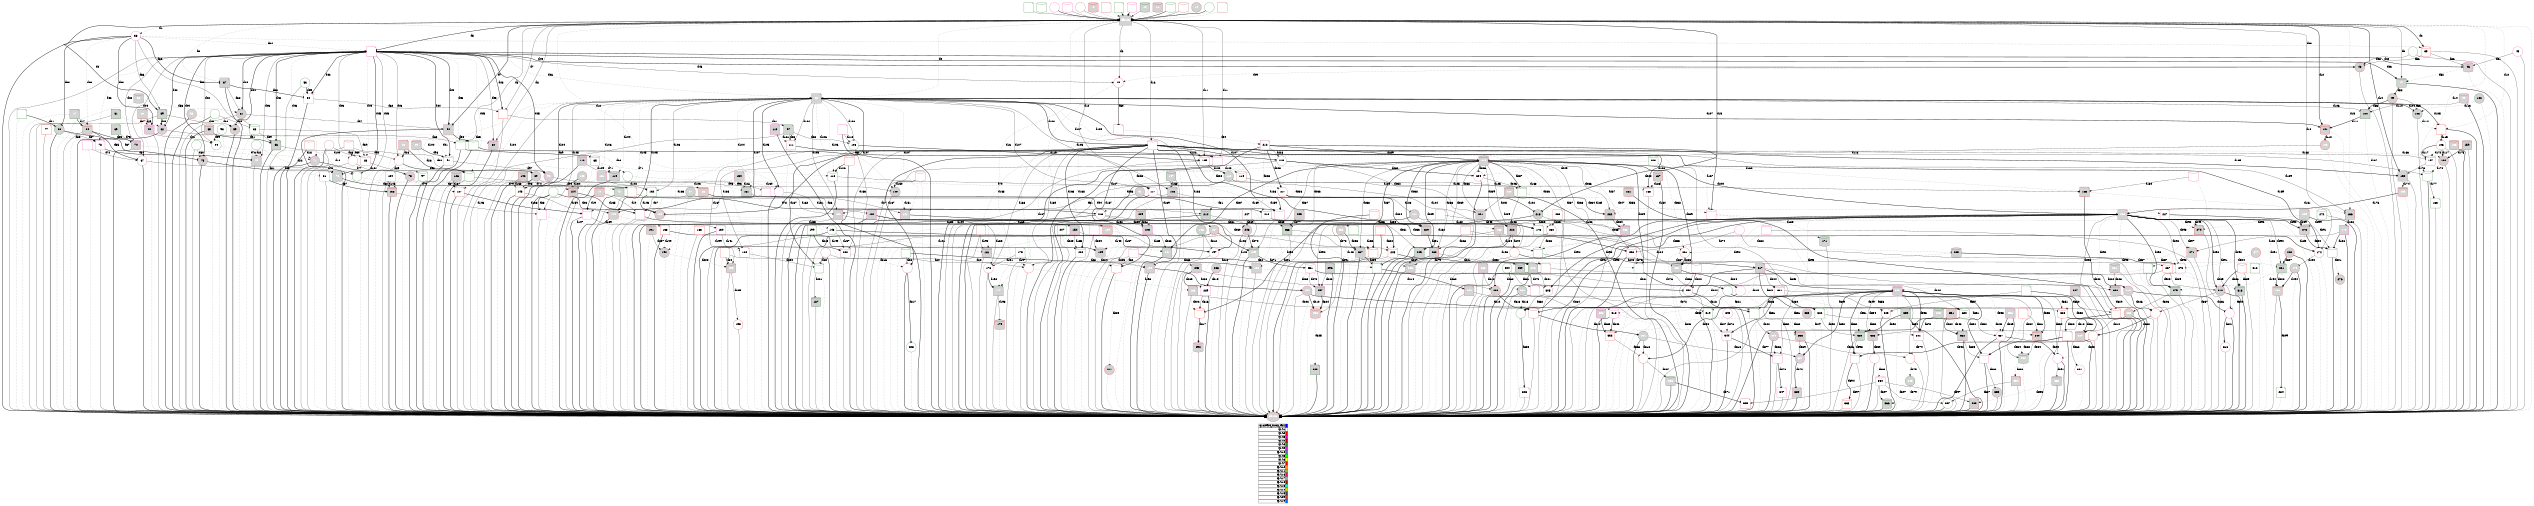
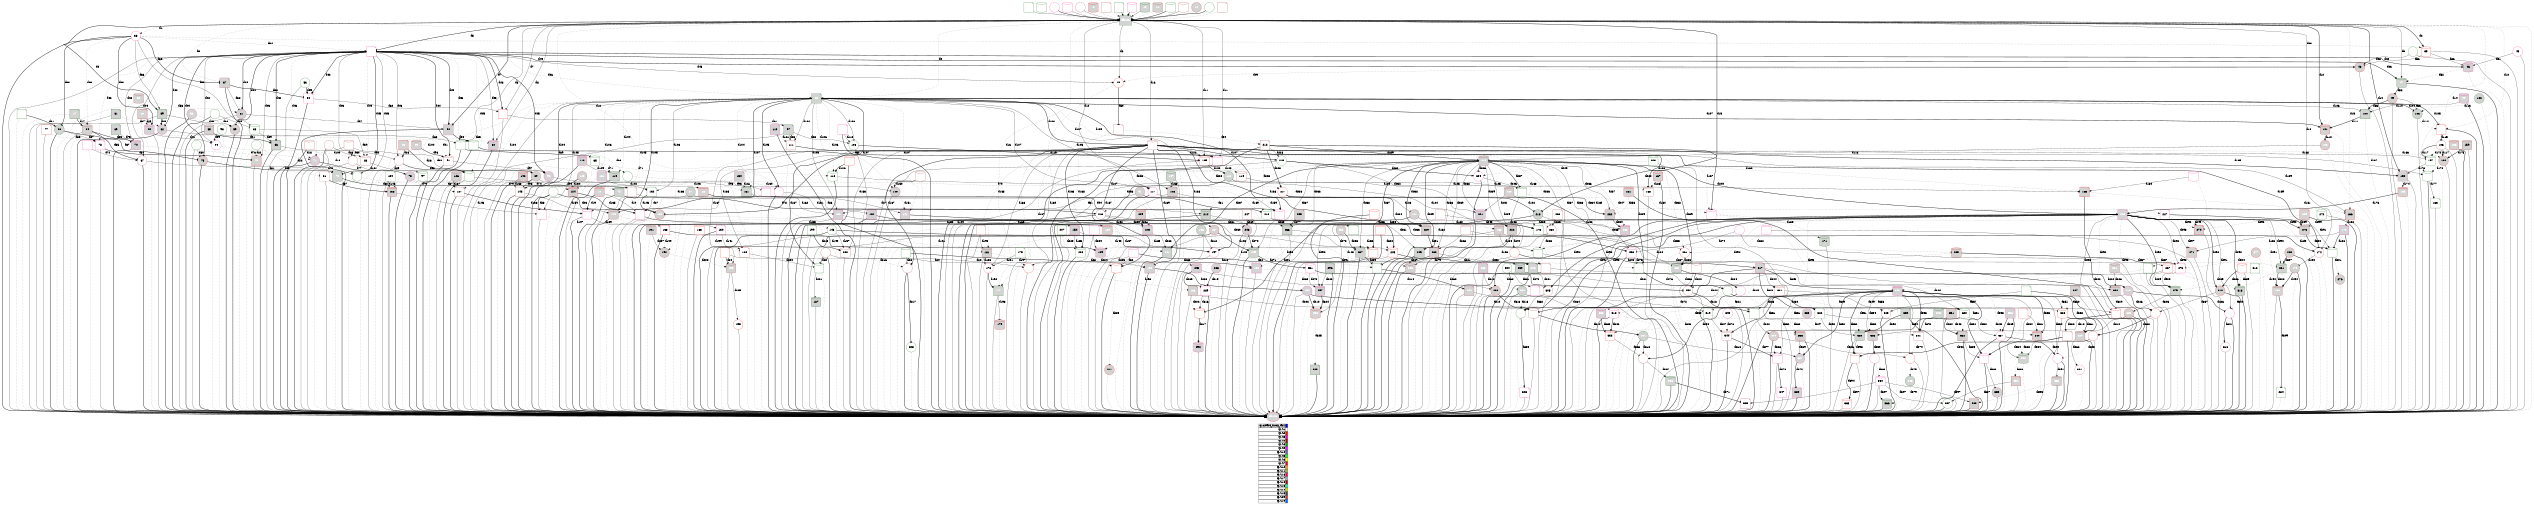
(216, 145) -> (216, 145)
(952, 220) -> (984, 260)
(2188, 287) -> (2153, 282)
